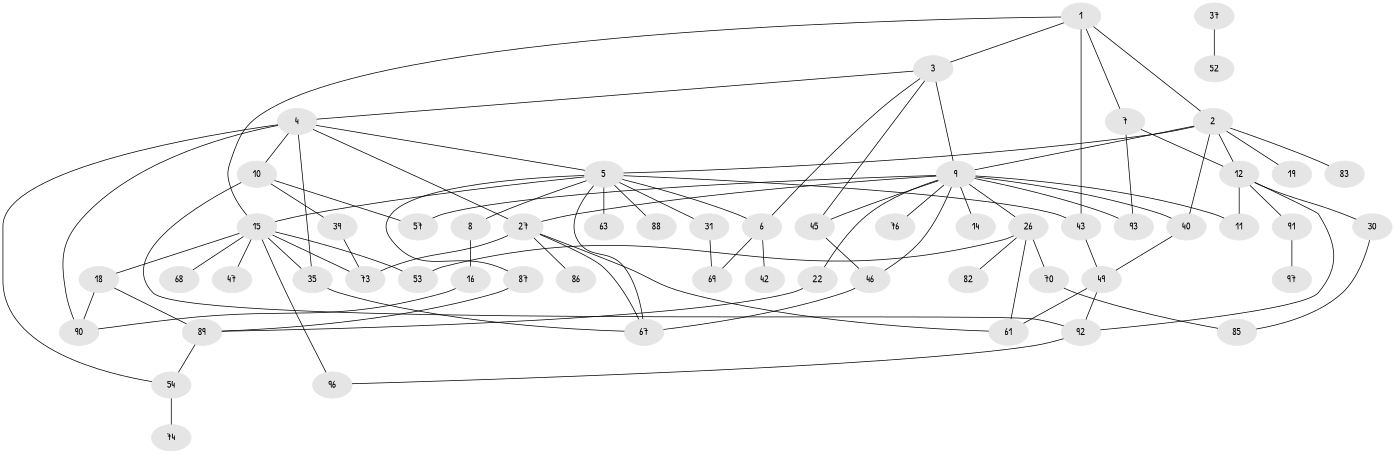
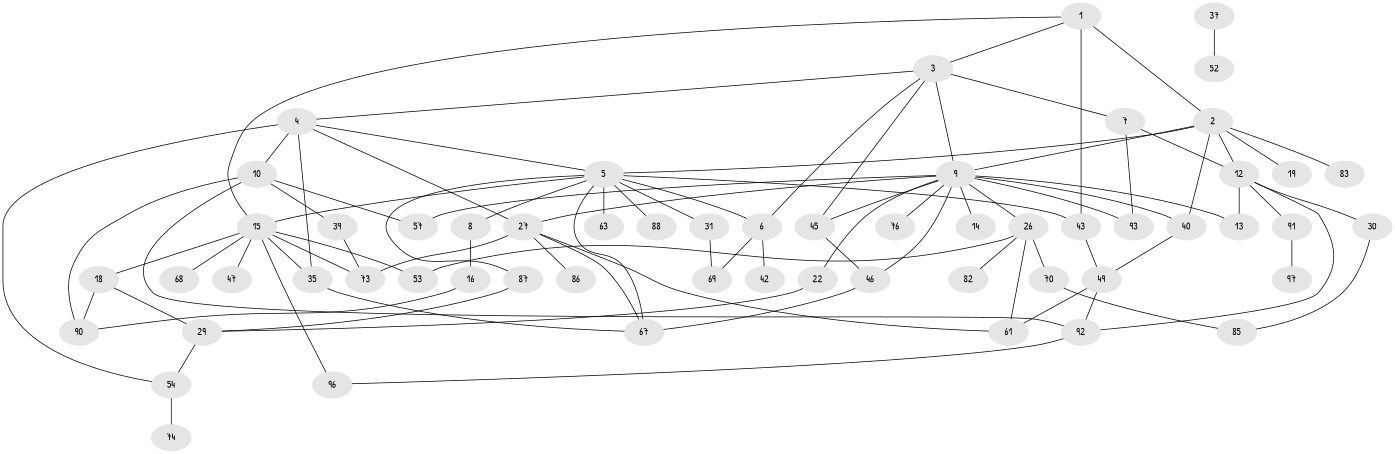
(1103, 69) -> (1029, 95)
(126, 183) -> (121, 218)
(1239, 227) -> (1239, 227)
(202, 332) -> (202, 332)
